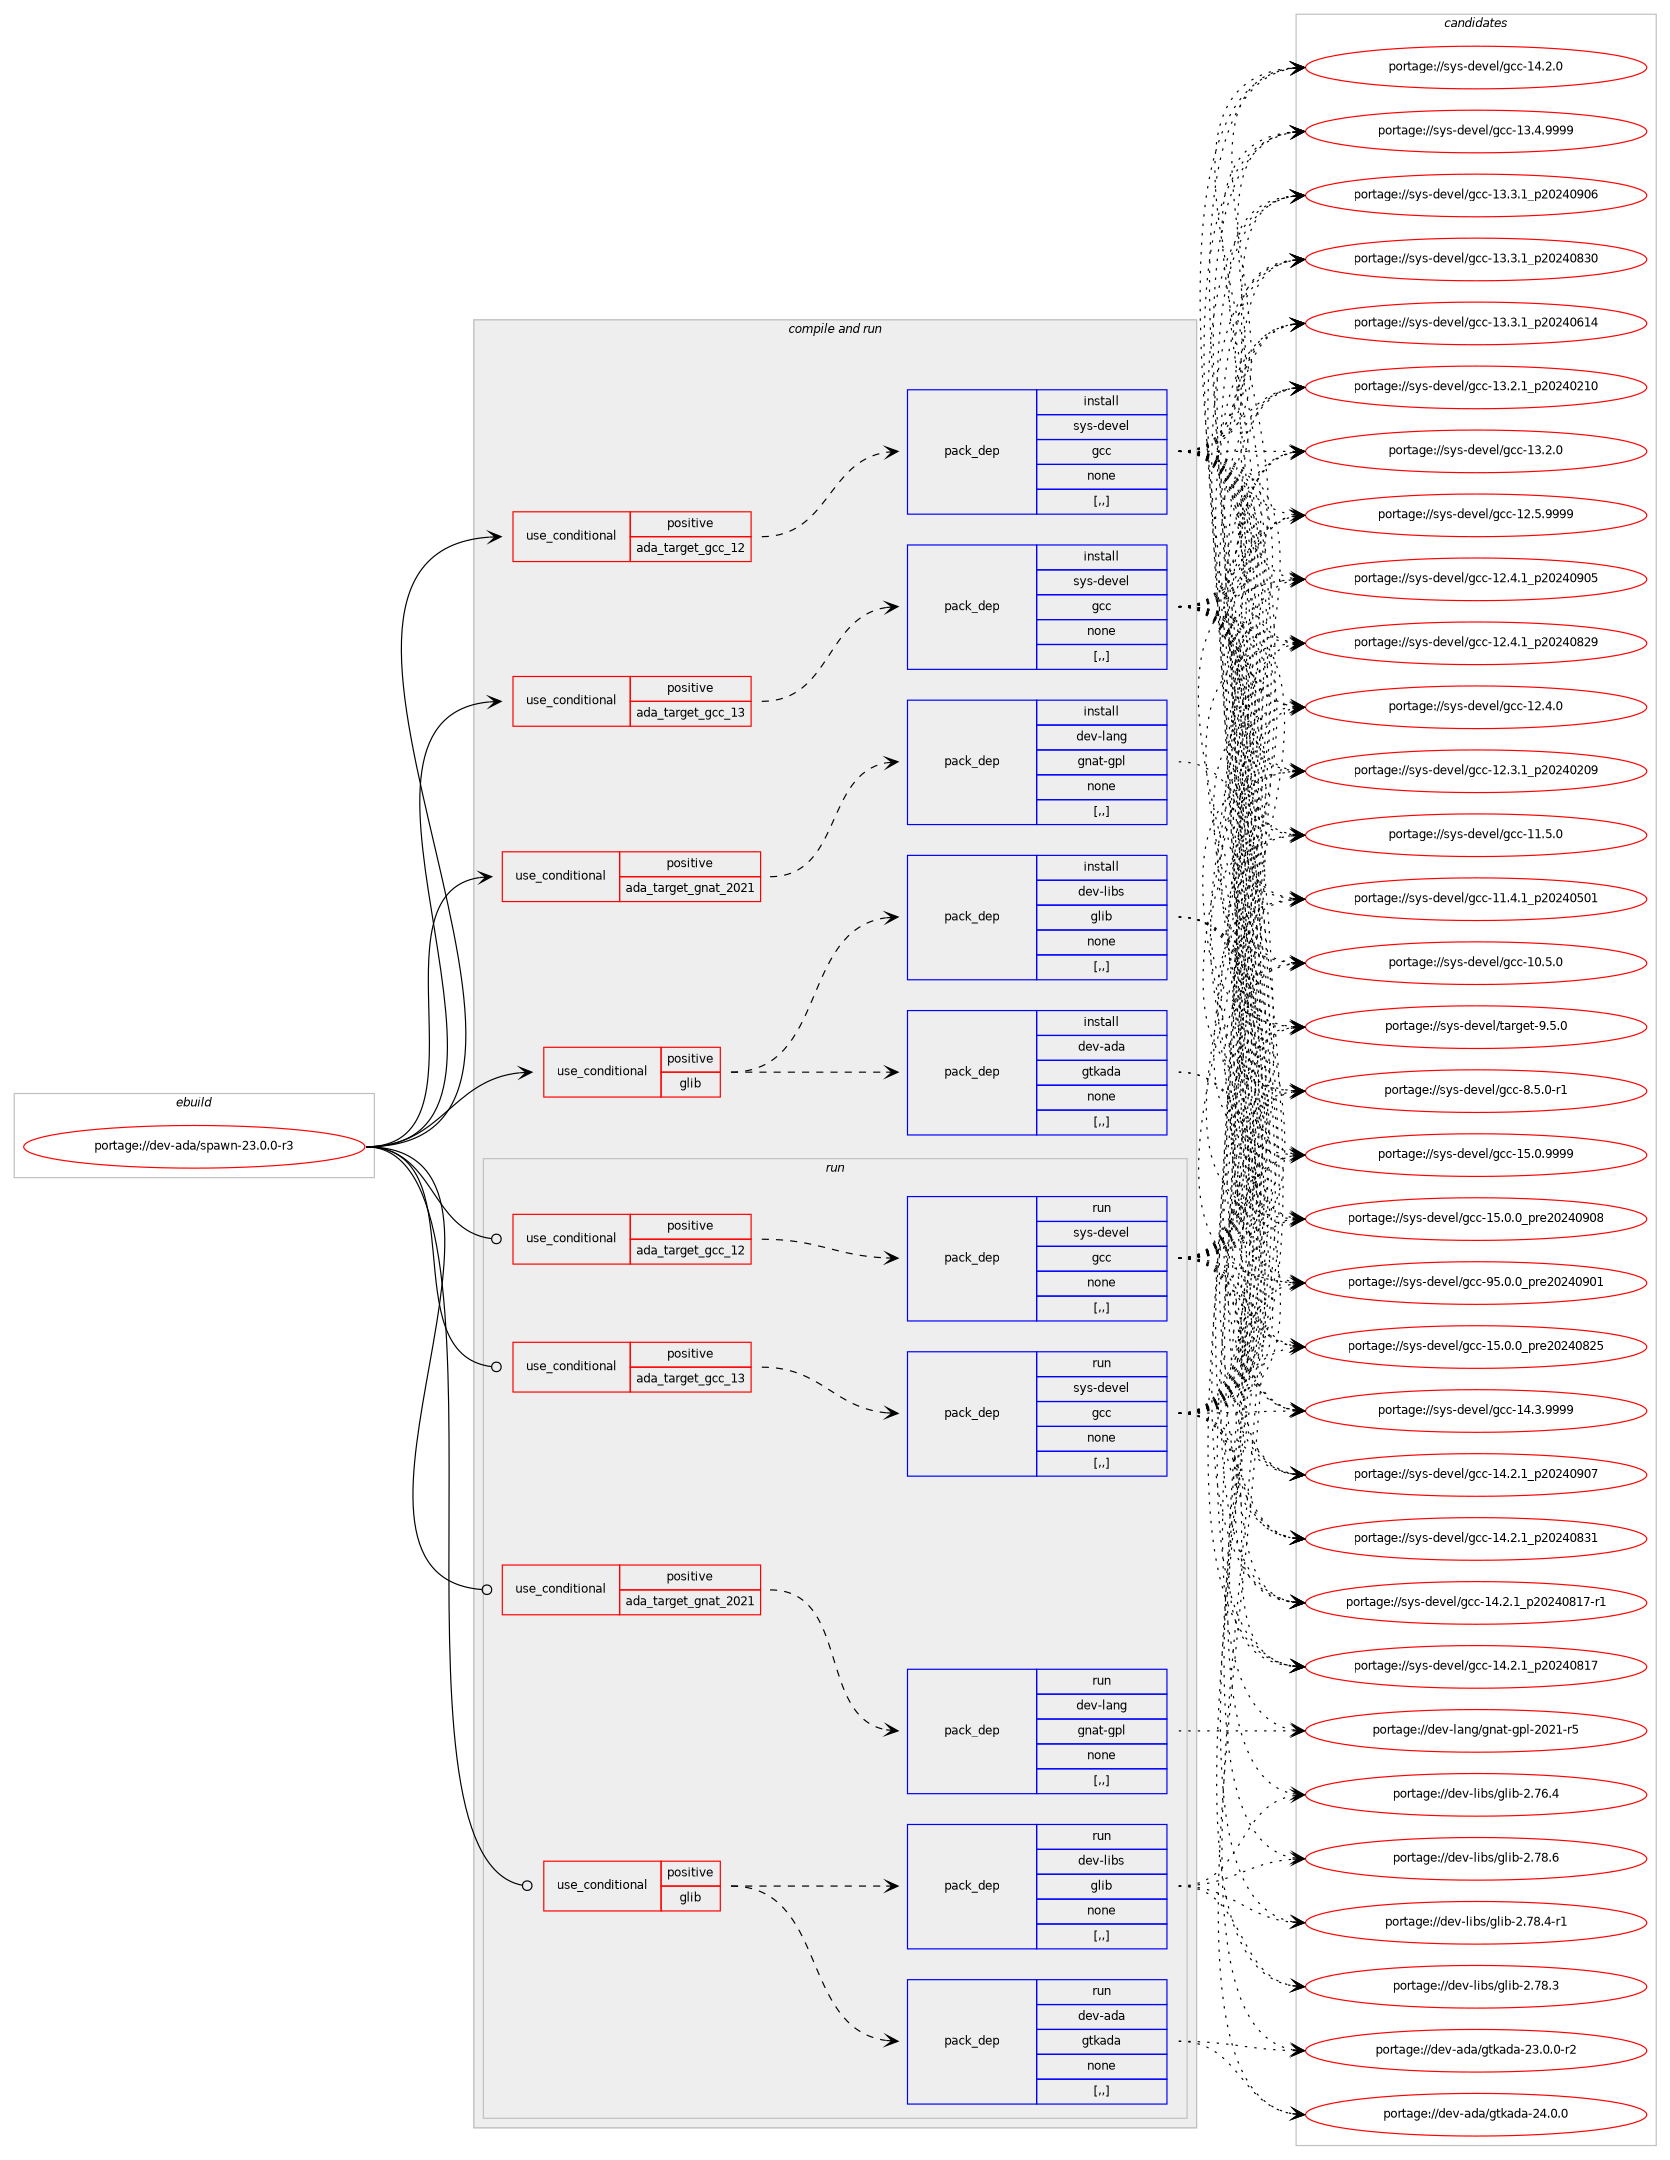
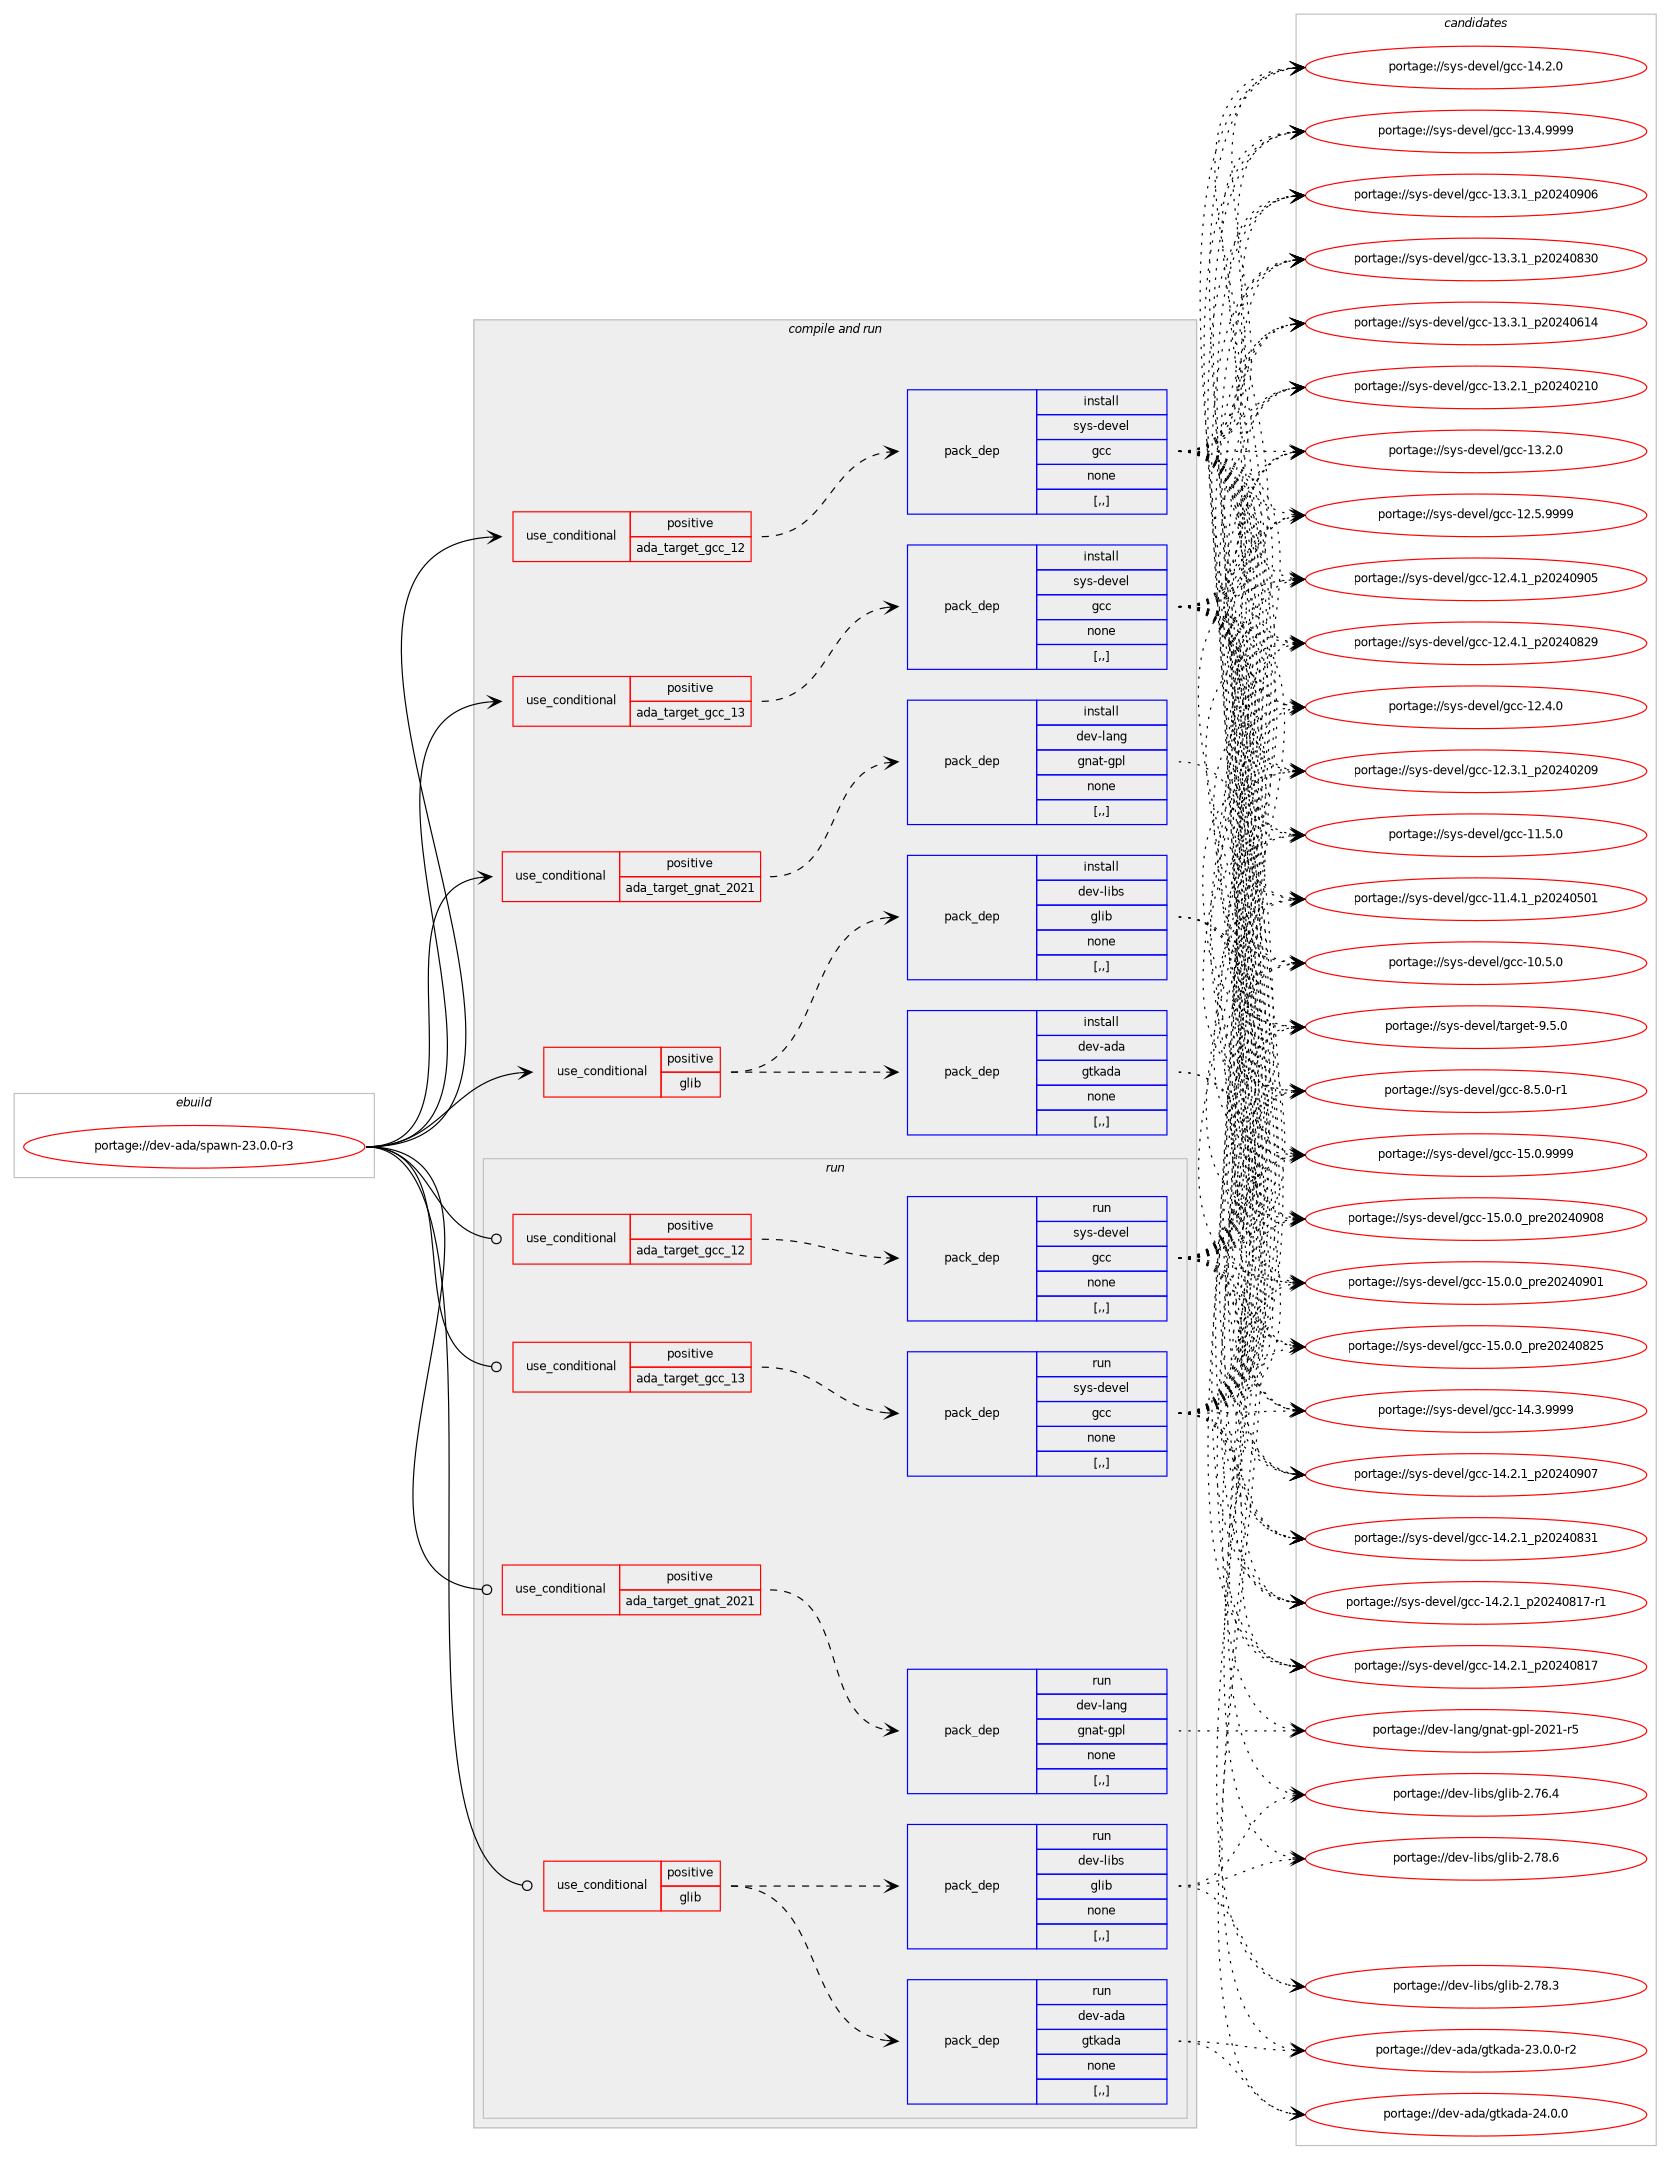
(1476, 1283) -> (1476, 1283)
(1476, 1923) -> none
